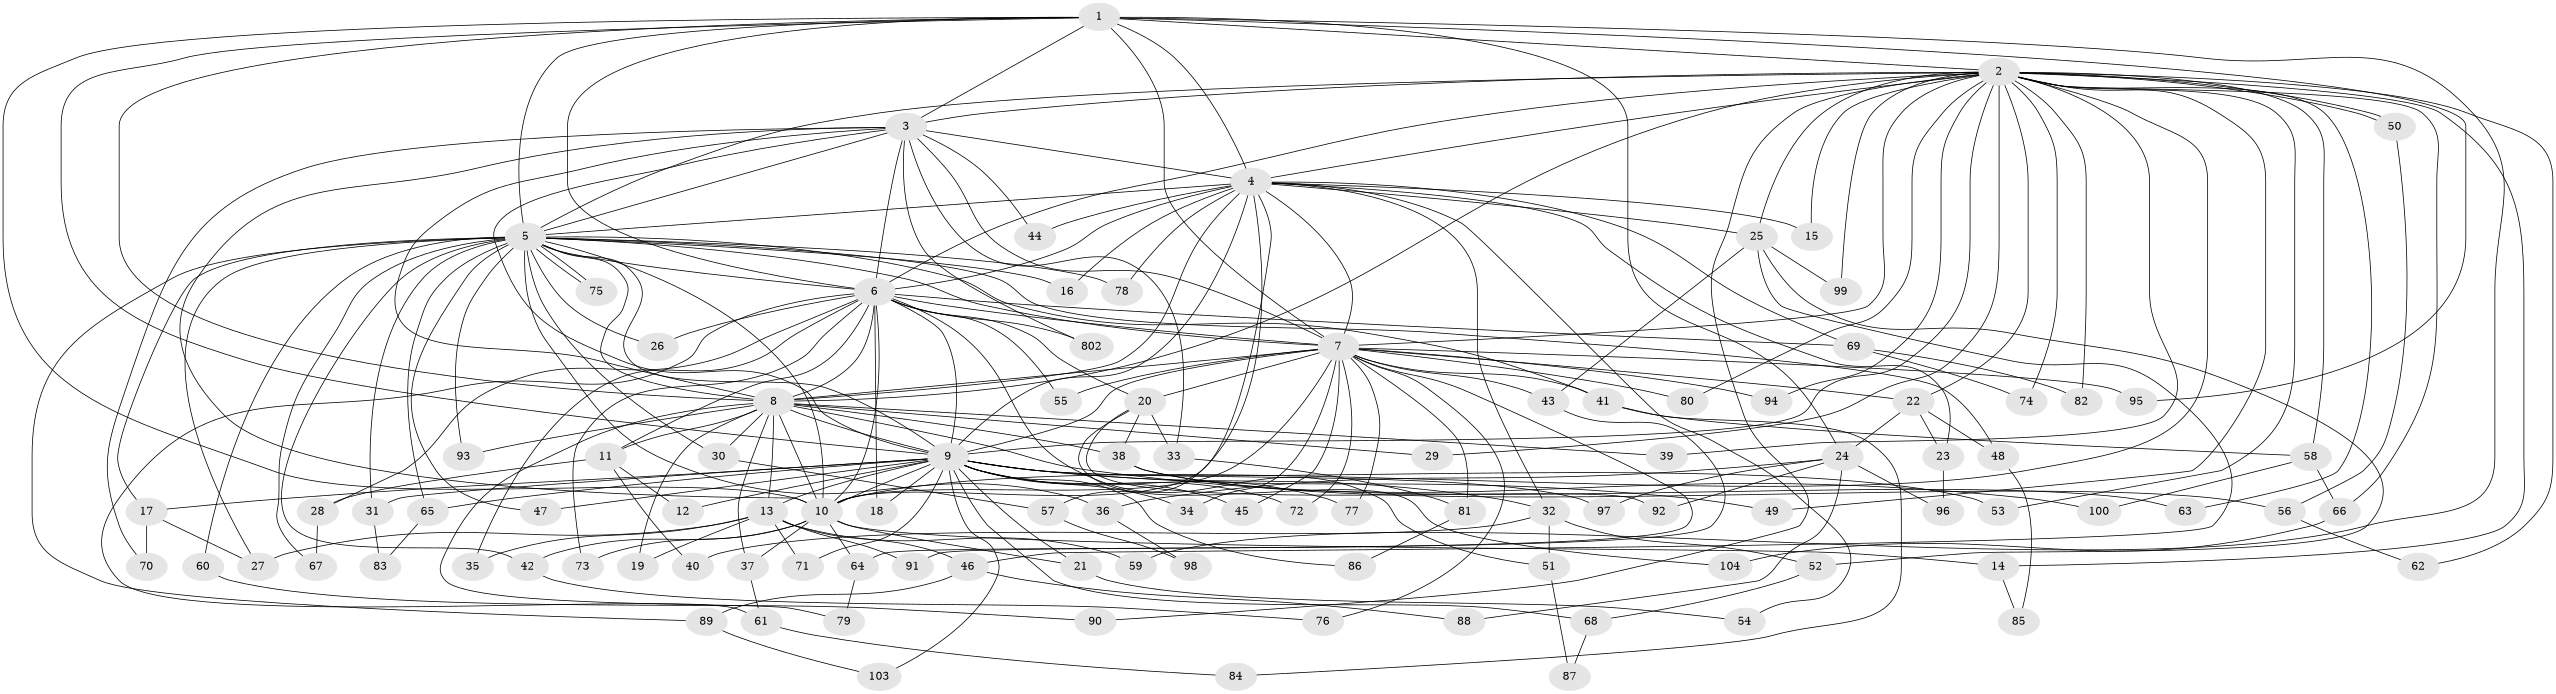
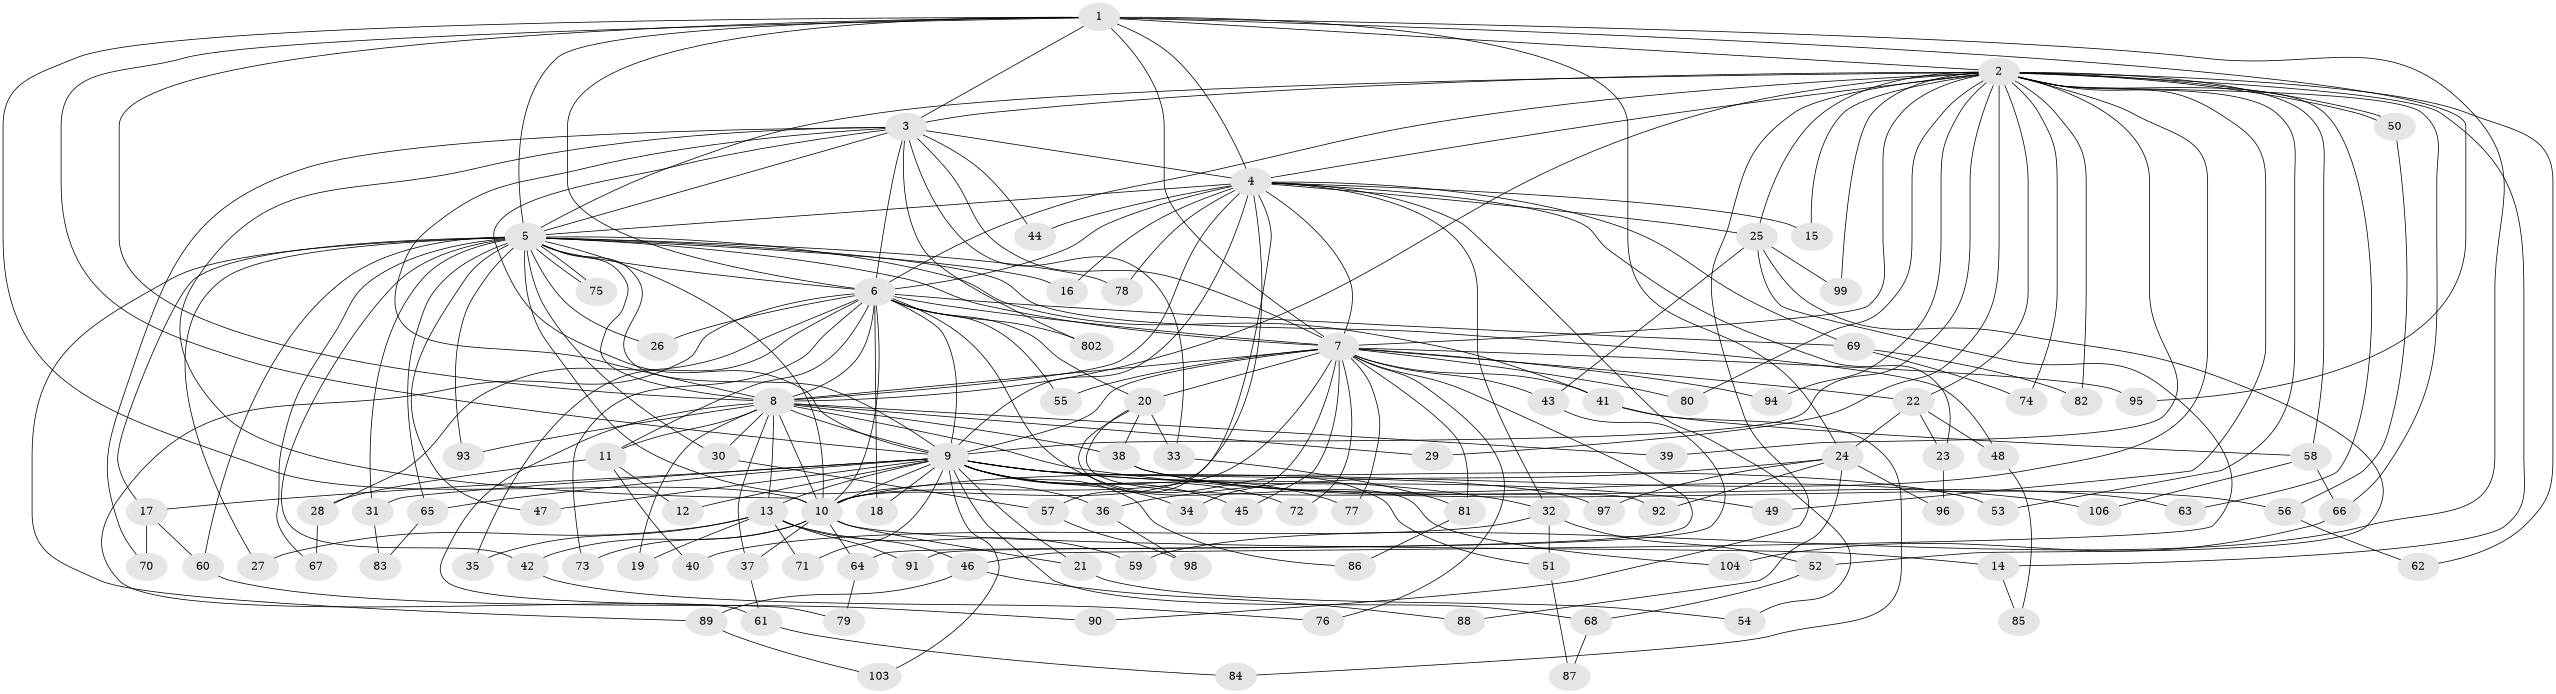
(2099, 512) -> (2099, 512)
(202, 539) -> (175, 539)
